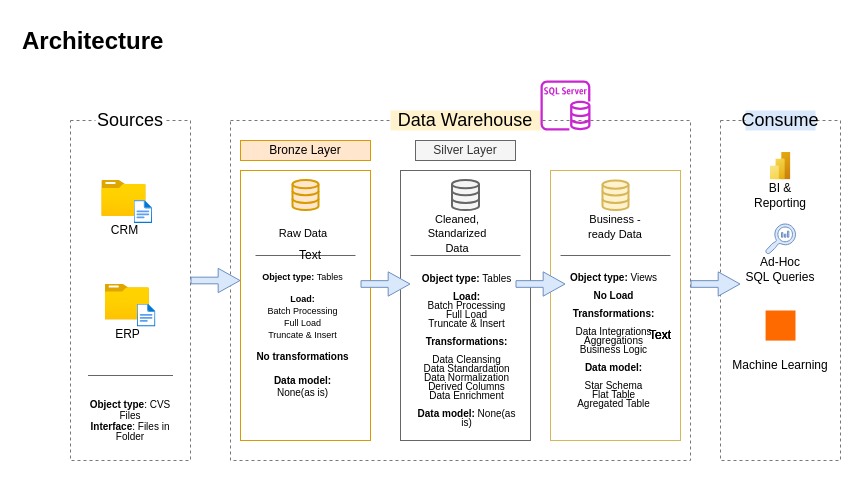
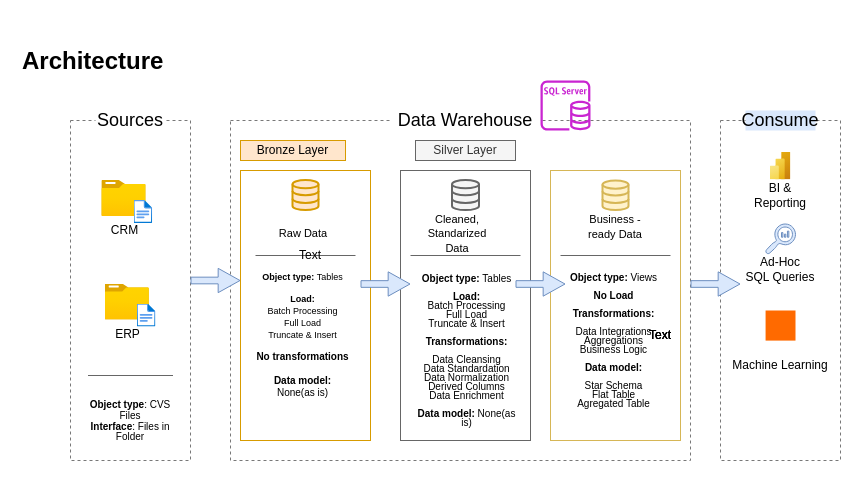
(111, 41) -> (111, 61)
(466, 121) -> (466, 121)
(306, 151) -> (293, 151)
